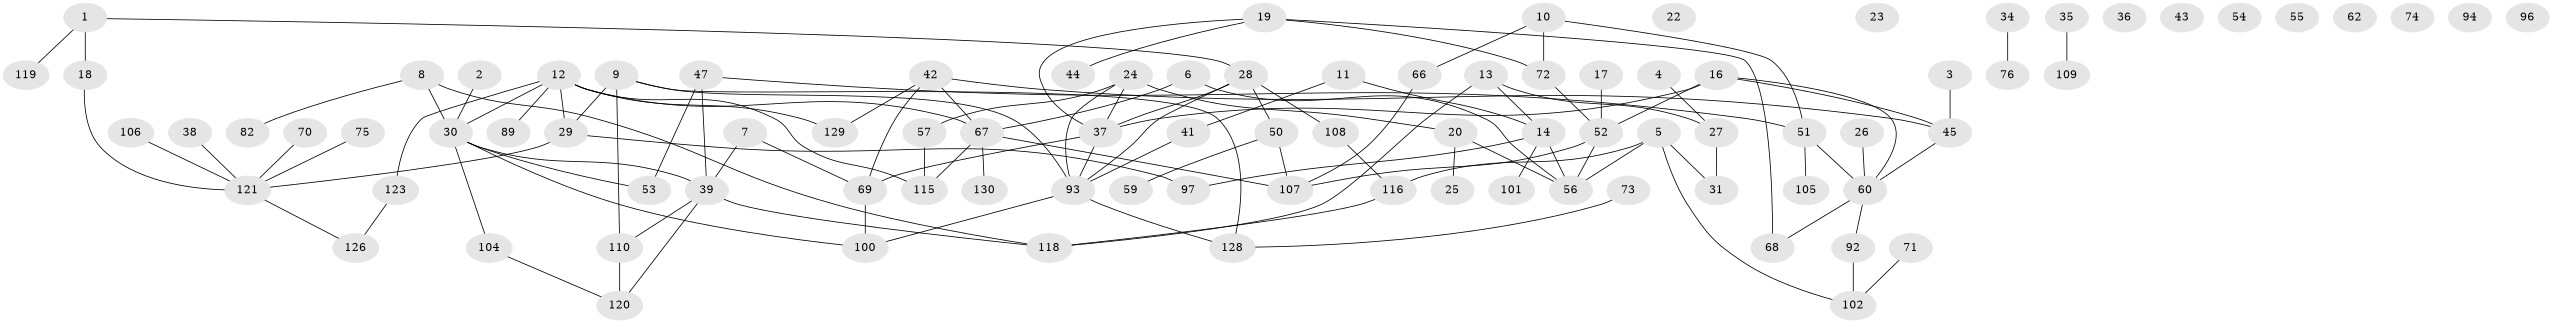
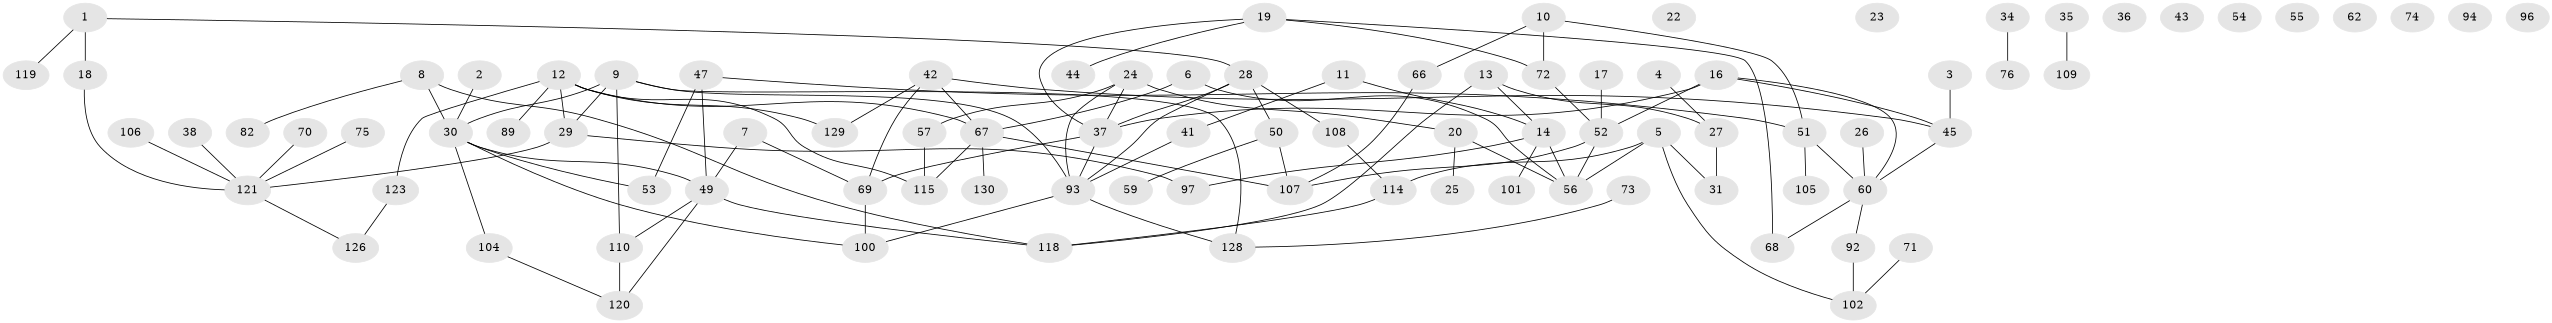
(499, 107) -> (544, 102)
(707, 190) -> (707, 190)
(1393, 190) -> (1393, 190)
